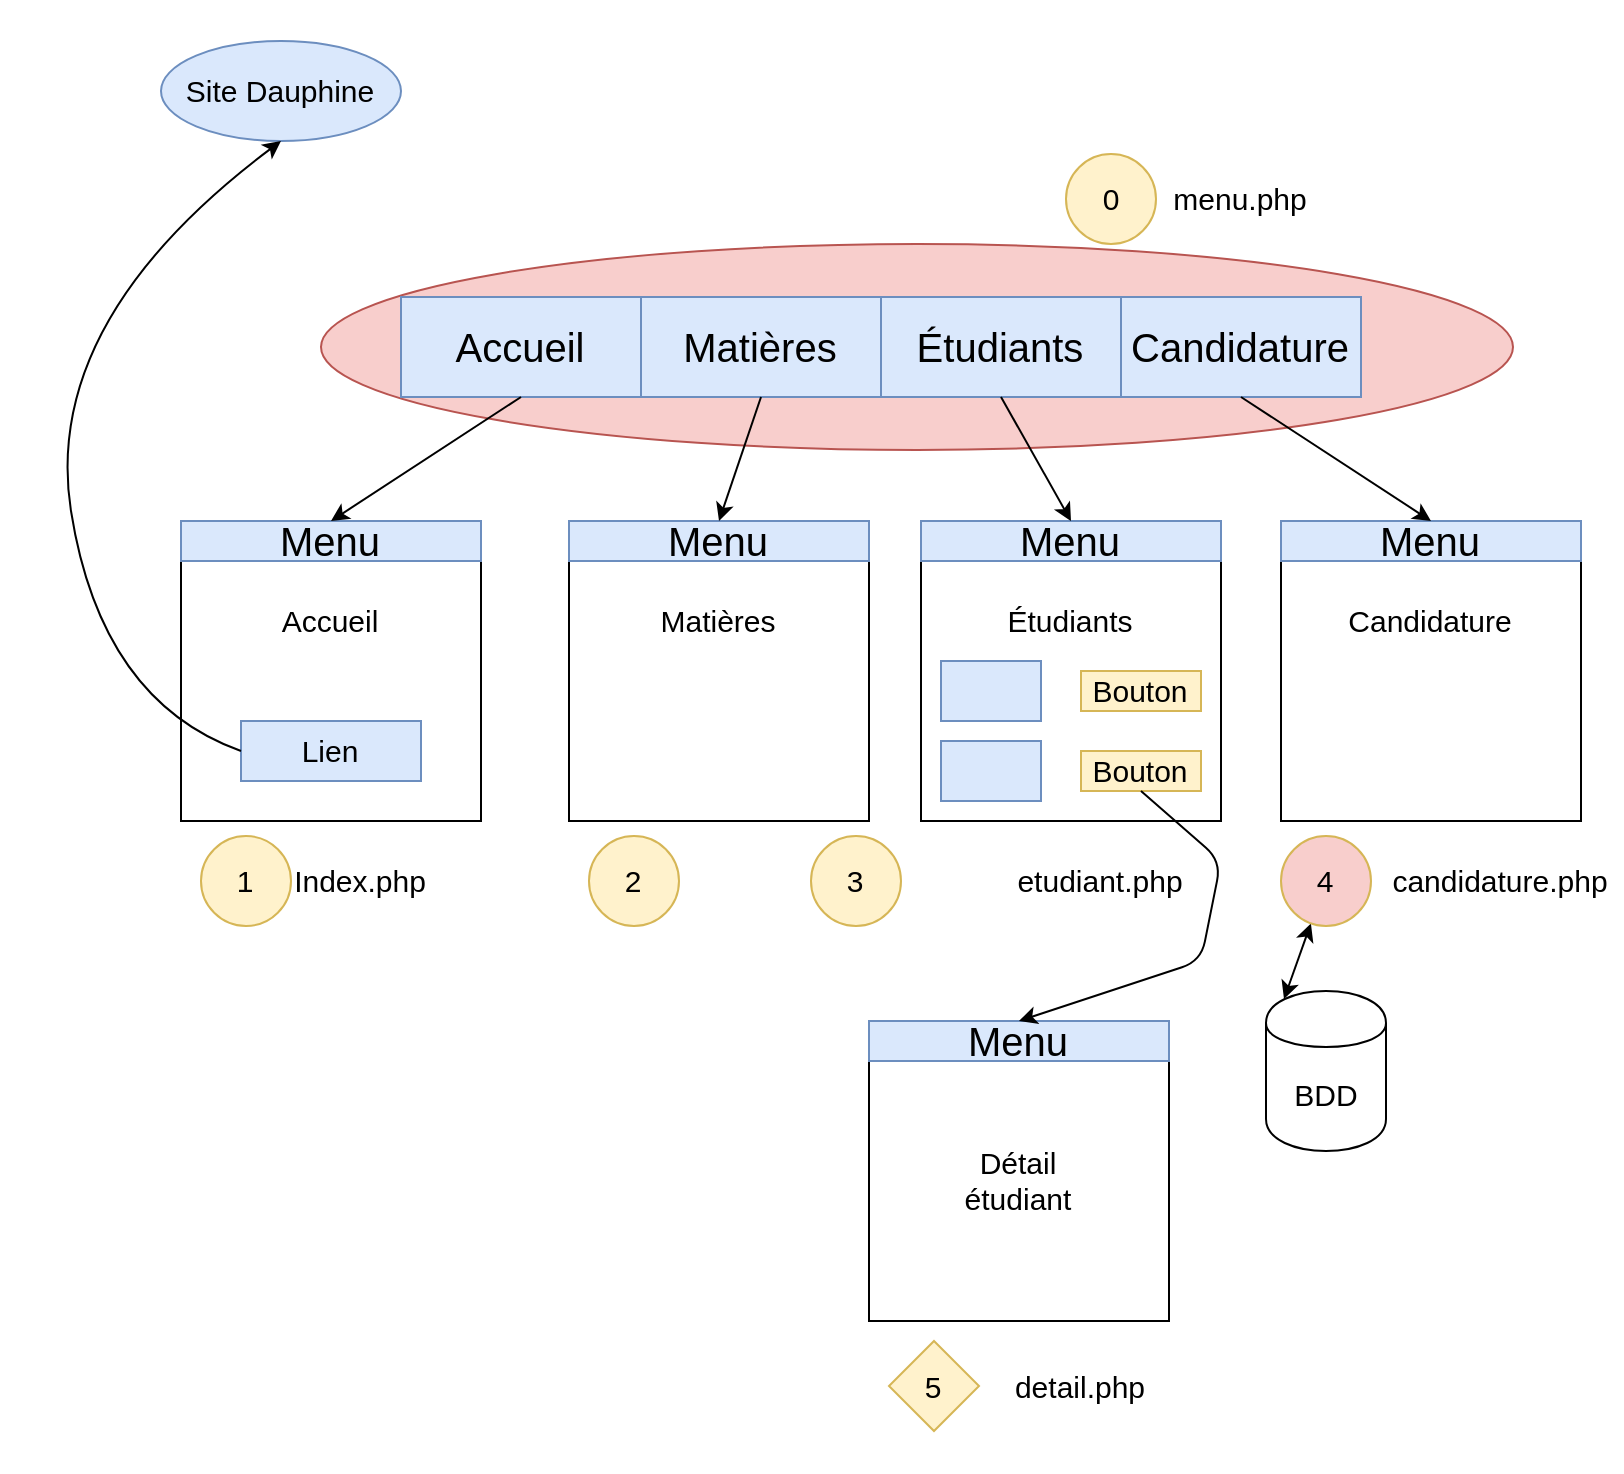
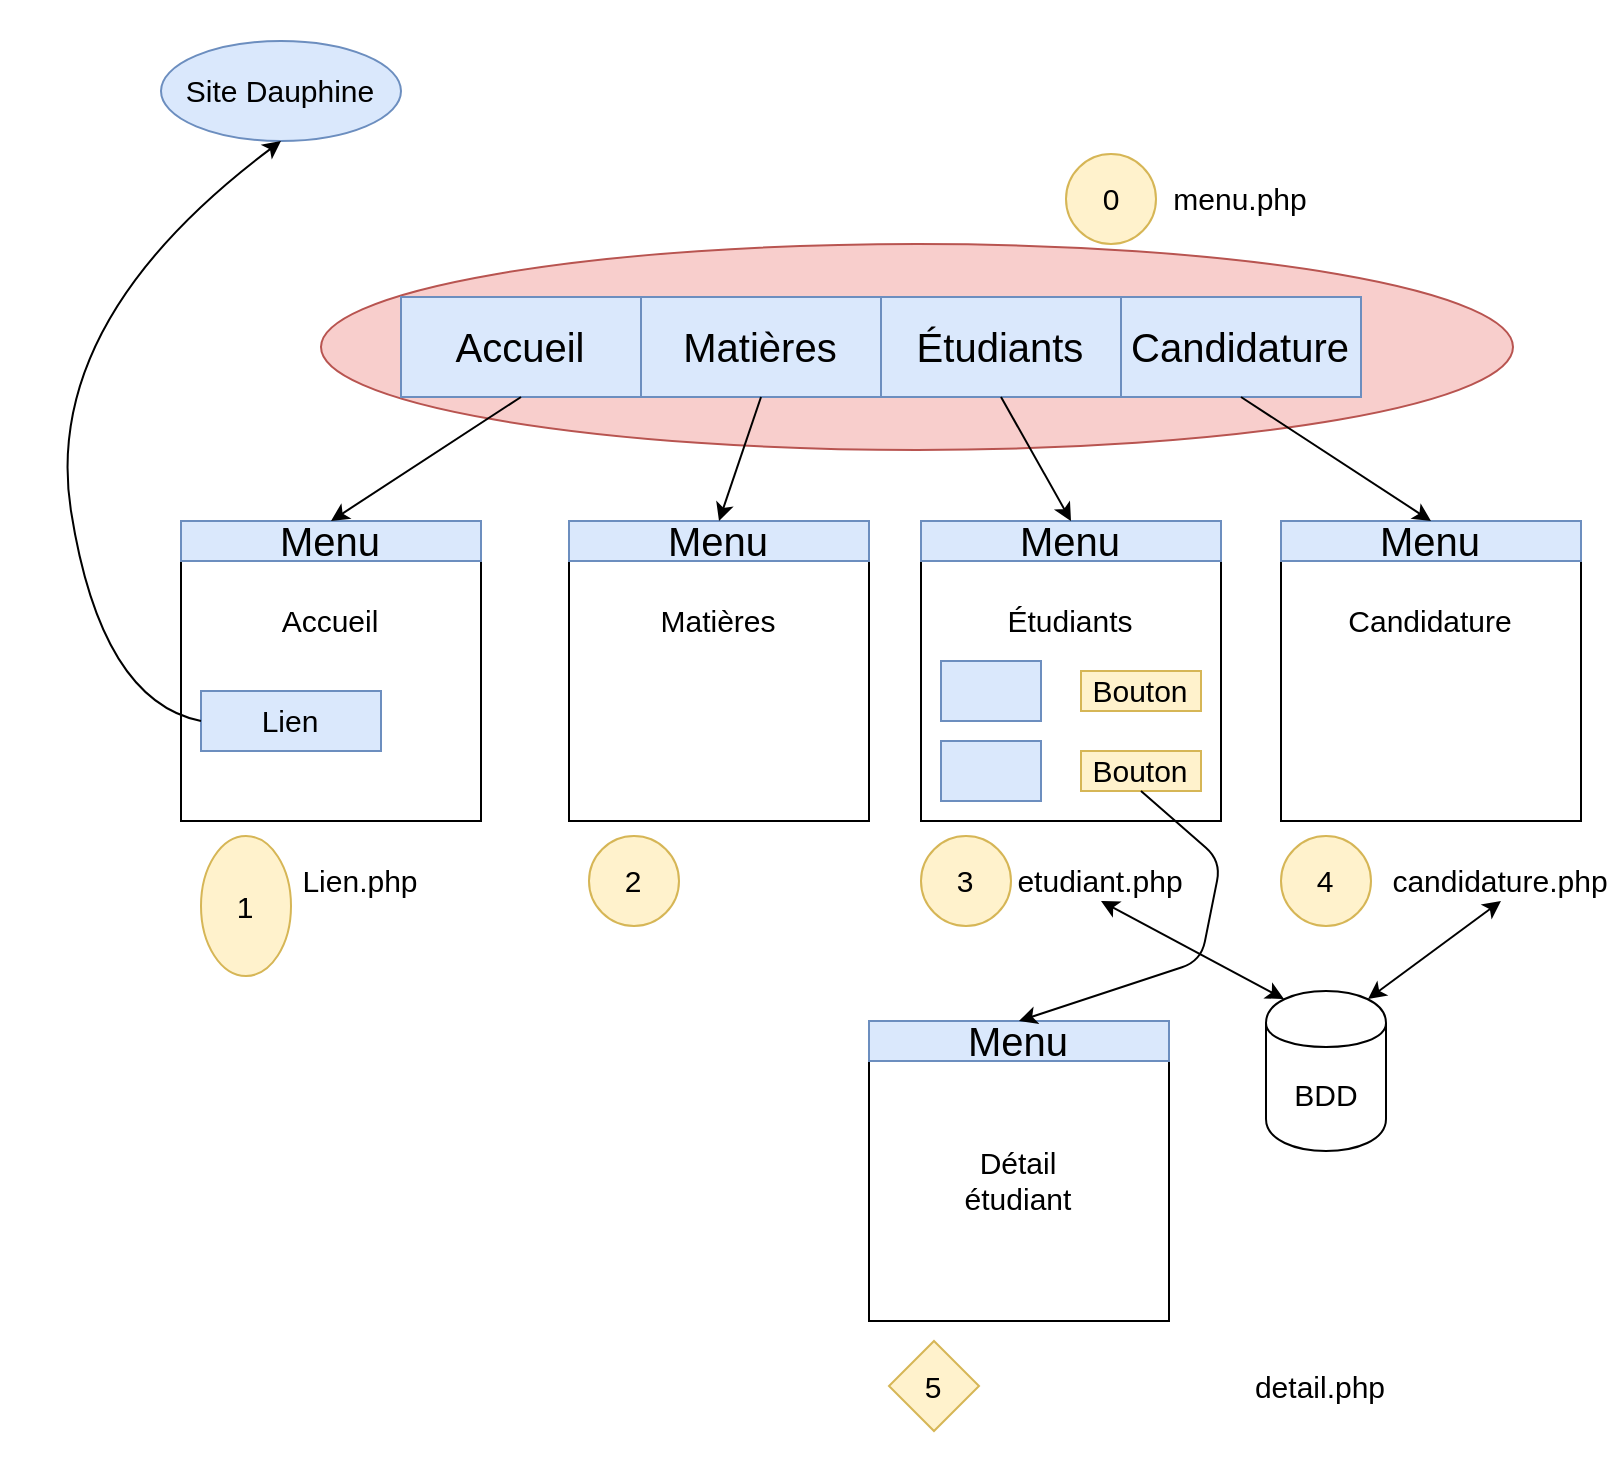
(331, 751) -> (291, 721)
(246, 881) -> (246, 906)
(361, 881) -> (361, 881)
(856, 881) -> (966, 881)
(1326, 881) -> (1326, 881)
none -> (1434, 950)
(1297, 961) -> (1193, 950)
(1081, 1386) -> (1321, 1386)
